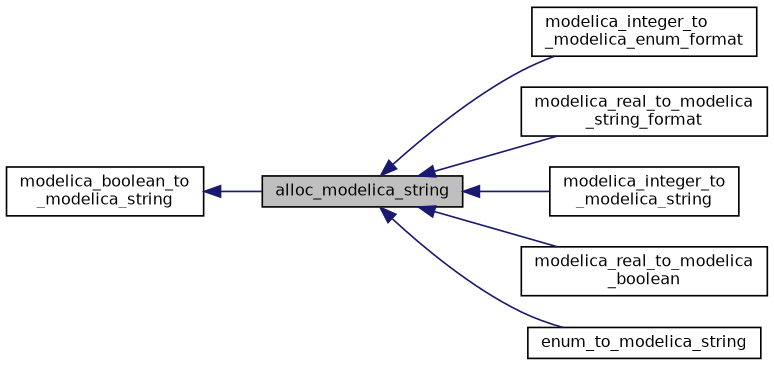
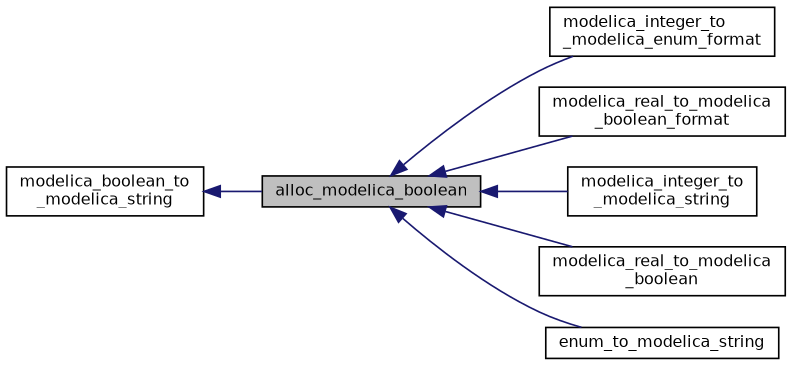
(644, 112) -> (662, 112)
(362, 191) -> (371, 191)
